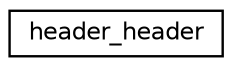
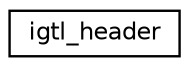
(116, 34) -> (95, 34)
